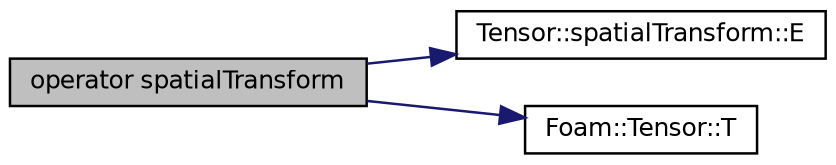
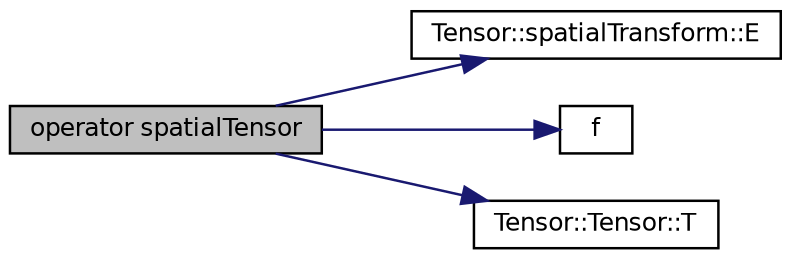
(188, 82) -> (166, 130)
none -> (596, 130)
(641, 130) -> (596, 224)
